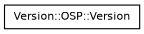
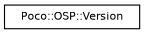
(72, 17) -> (72, 17)
